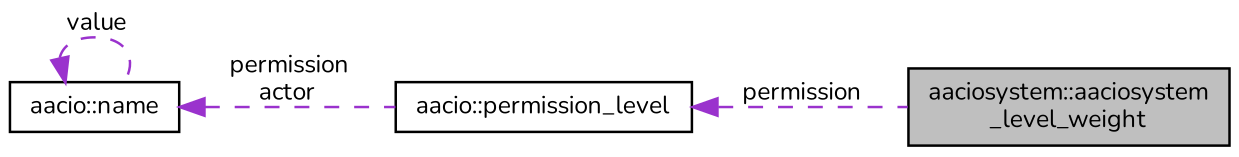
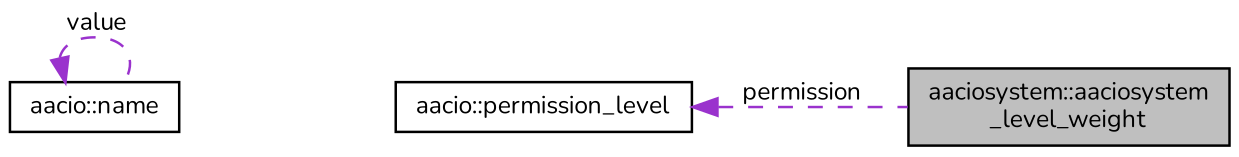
(300, 107) -> none
